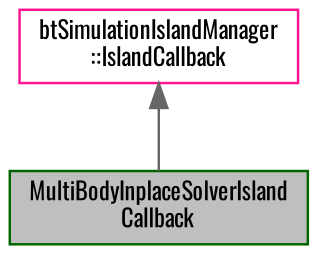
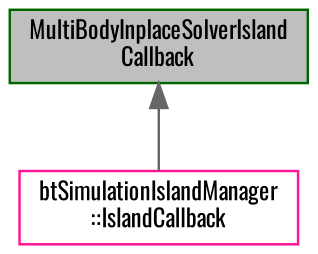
(159, 140) -> (159, 140)
